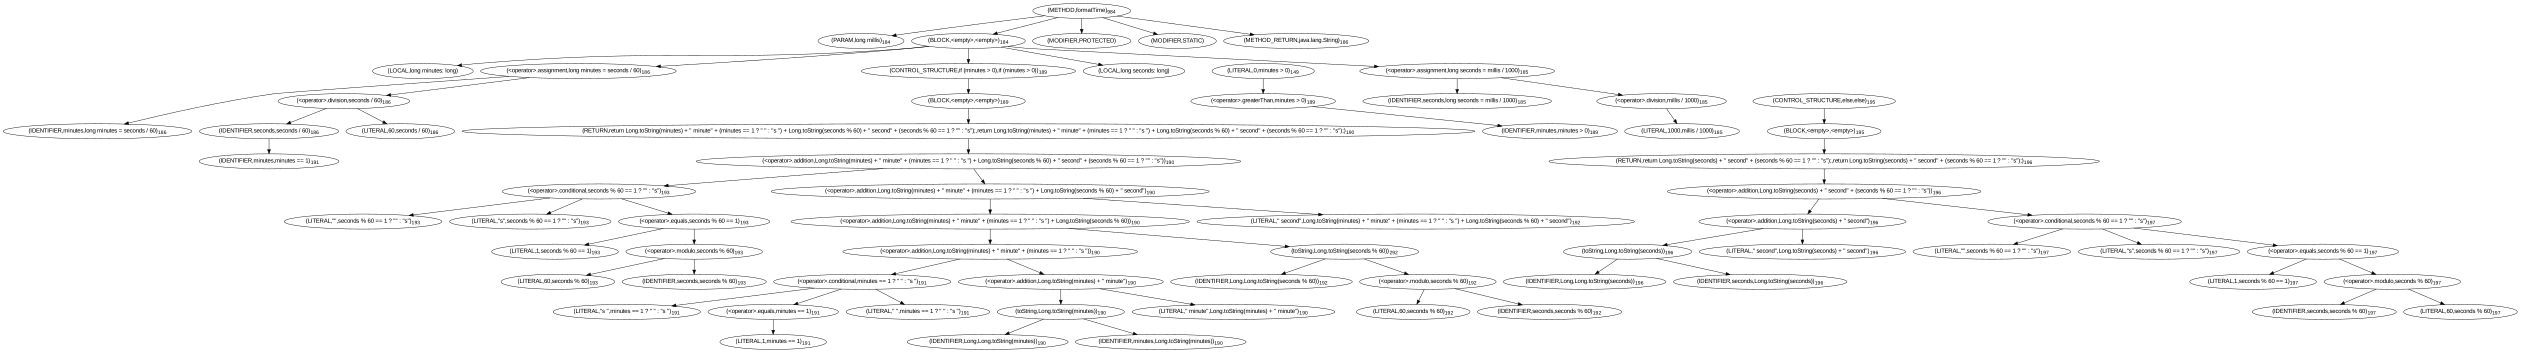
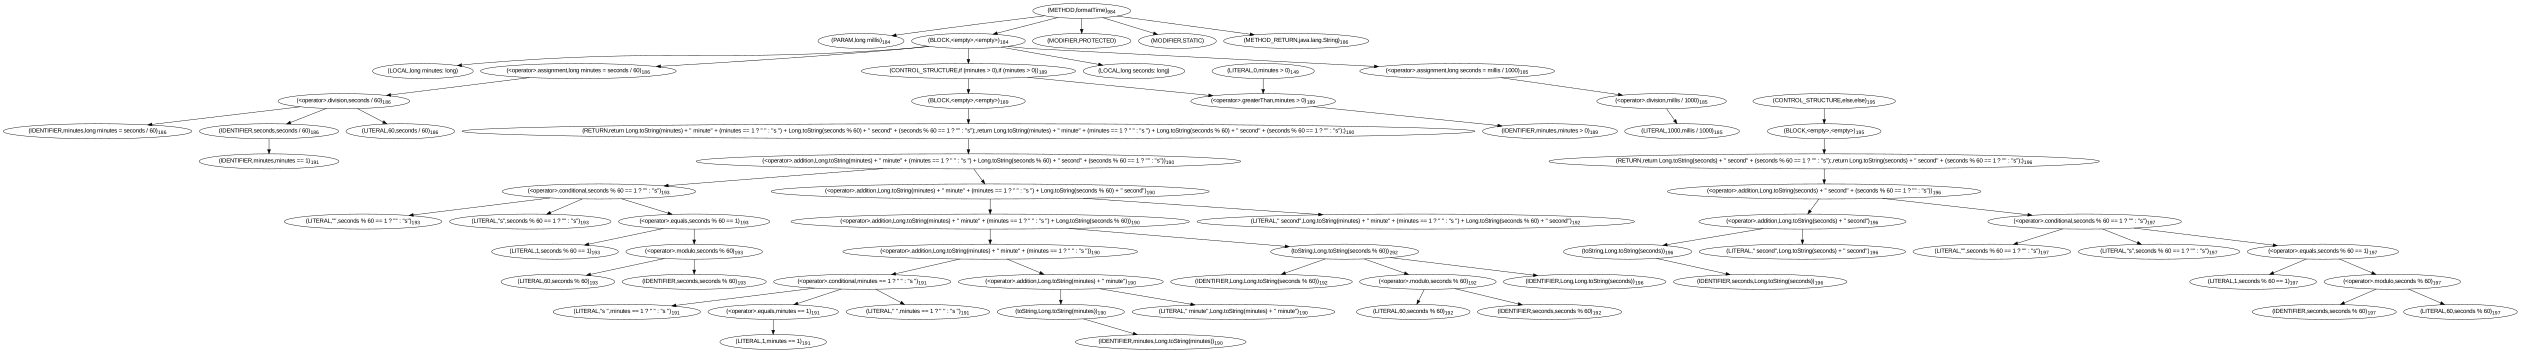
none -> (1118, 86)
(318, 90) -> (226, 116)
(1457, 101) -> none
(1608, 266) -> (1462, 266)
(988, 342) -> none
